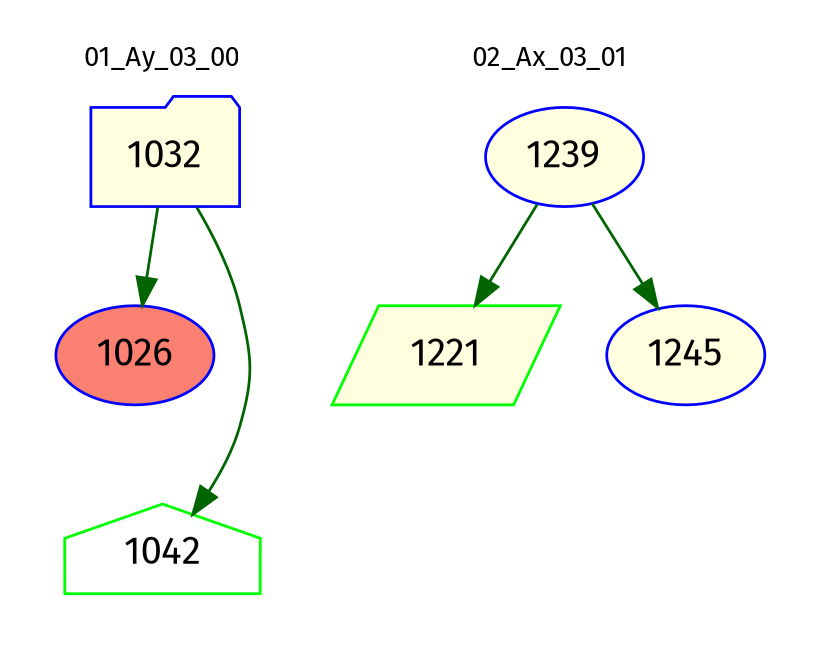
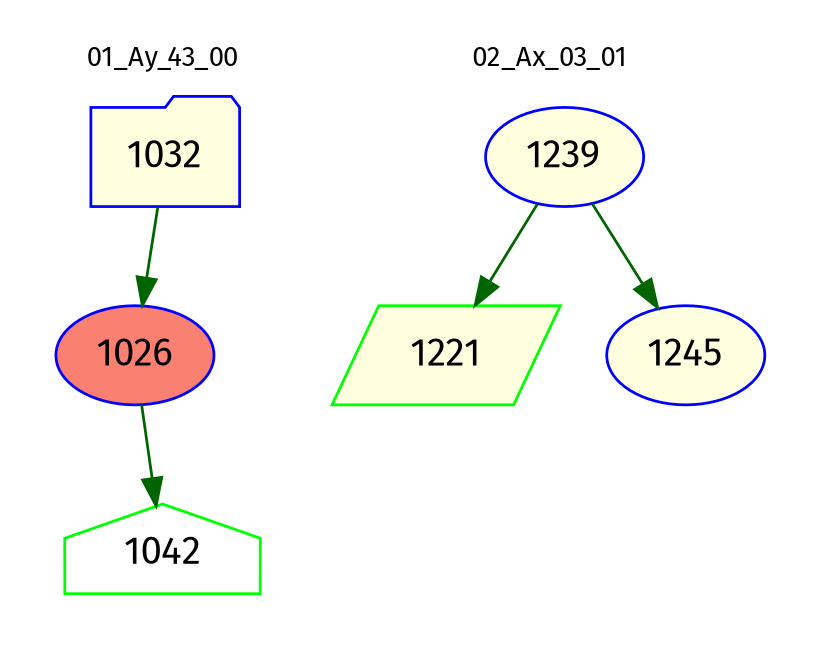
(162, 59) -> (162, 59)
(248, 349) -> (147, 442)
